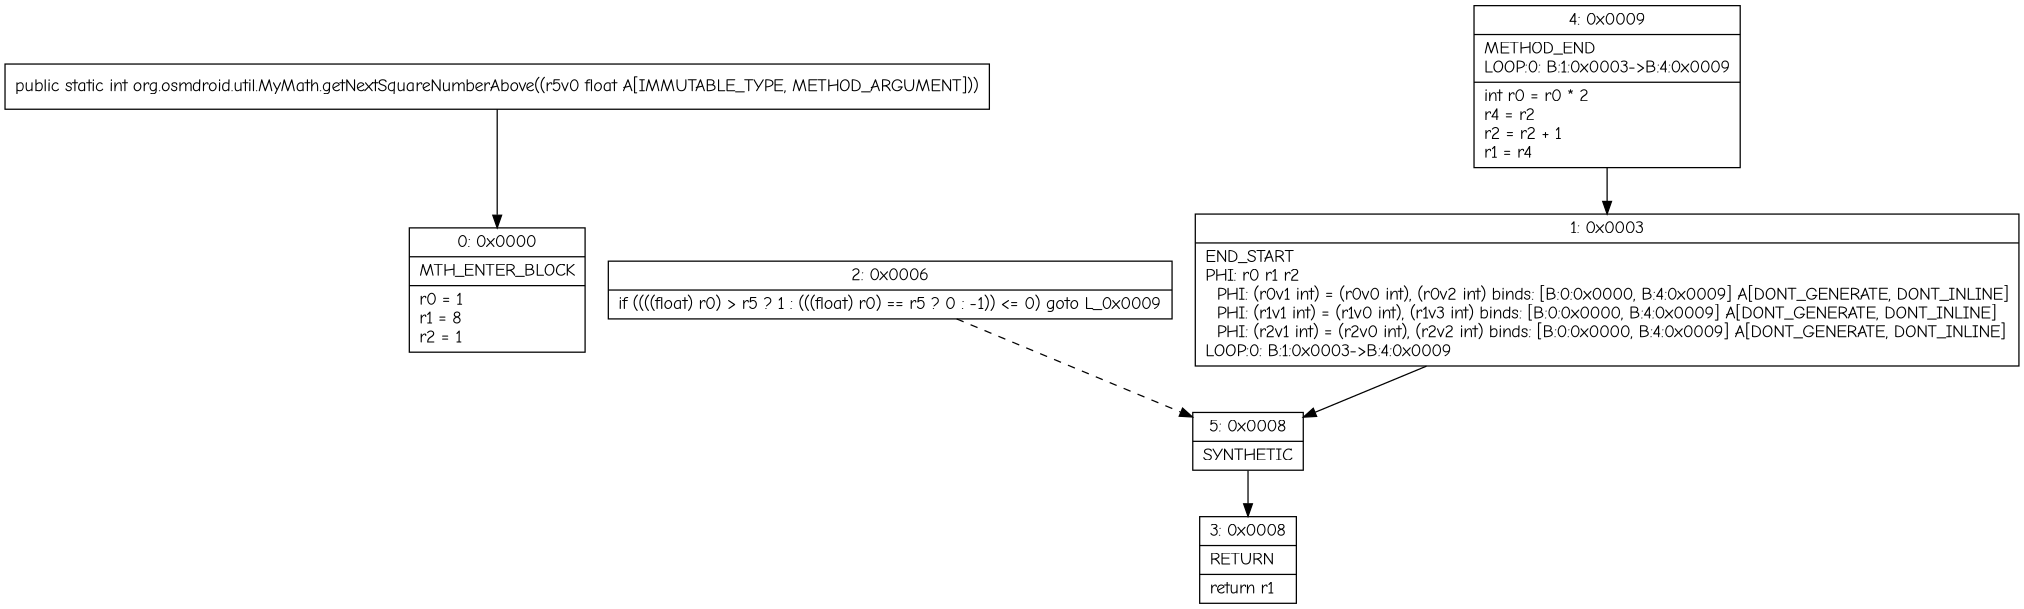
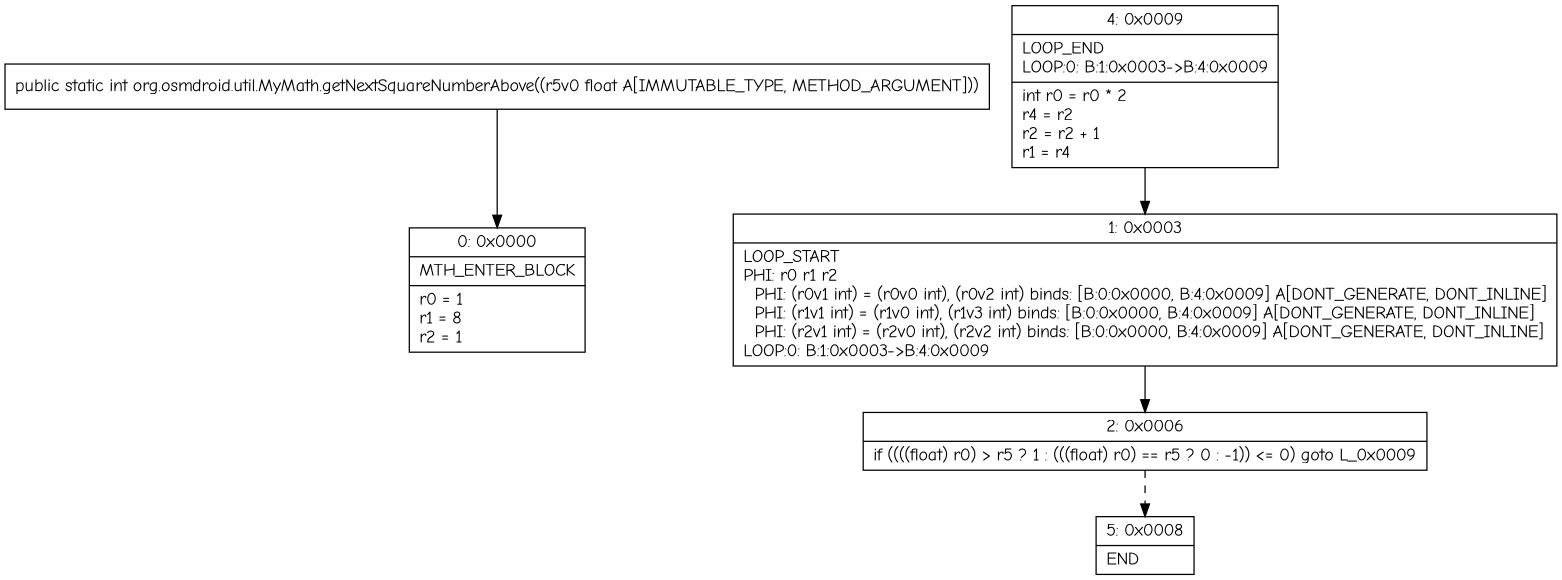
(1540, 48) -> (1063, 48)
(1250, 257) -> (792, 257)
(1371, 389) -> (1145, 383)
(1248, 455) -> (1123, 559)
(1248, 560) -> none
